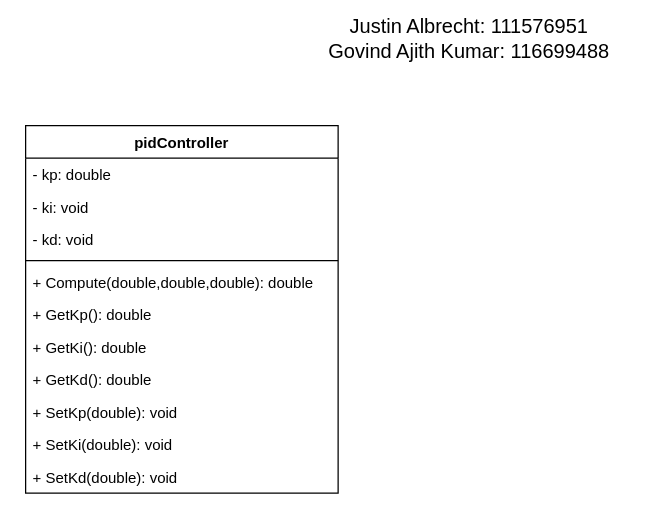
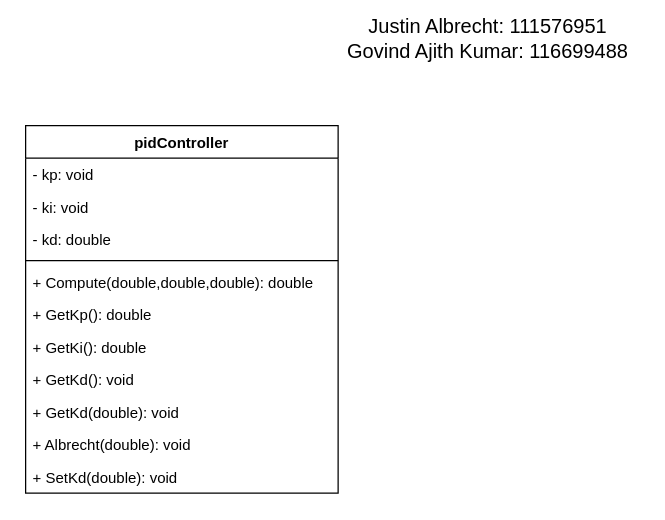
(469, 38) -> (488, 38)
(75, 175) -> (67, 175)
(67, 240) -> (75, 240)
(96, 380) -> (88, 380)
(111, 413) -> (111, 413)
(109, 445) -> (122, 445)
